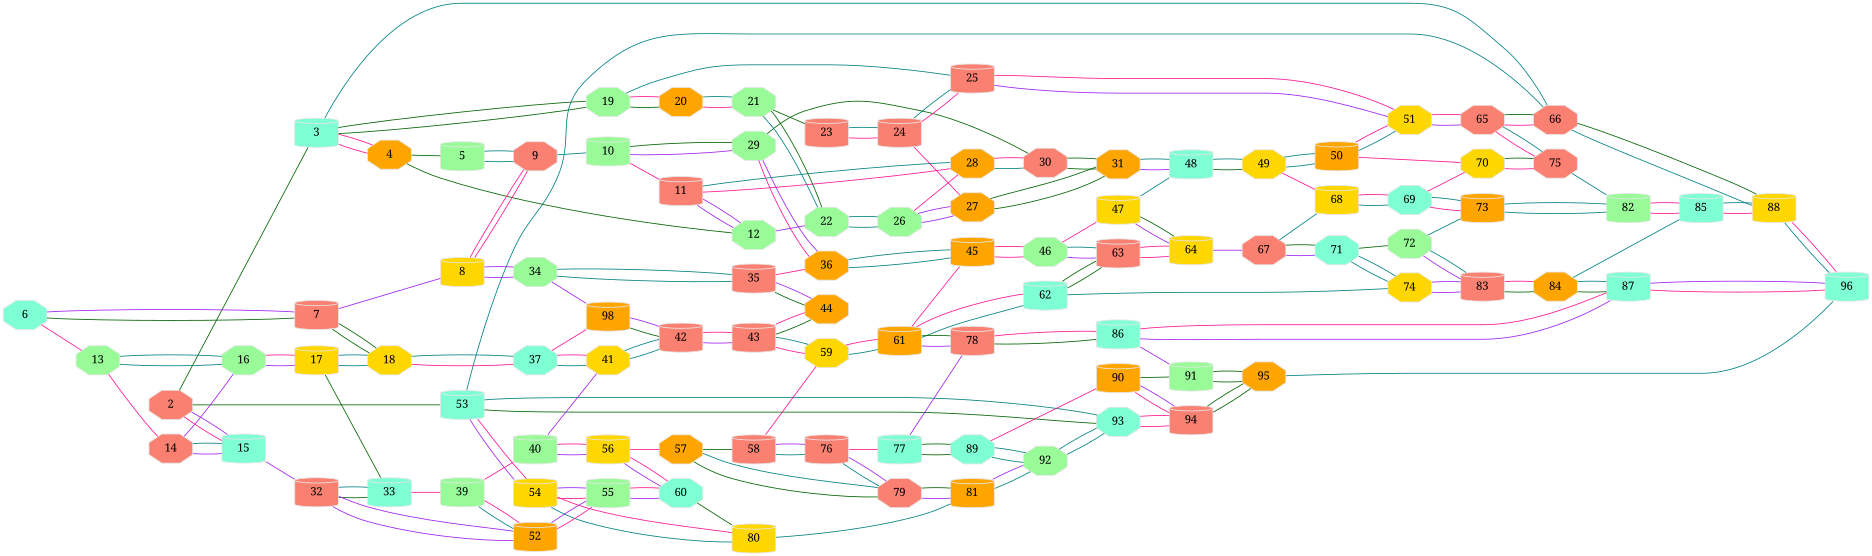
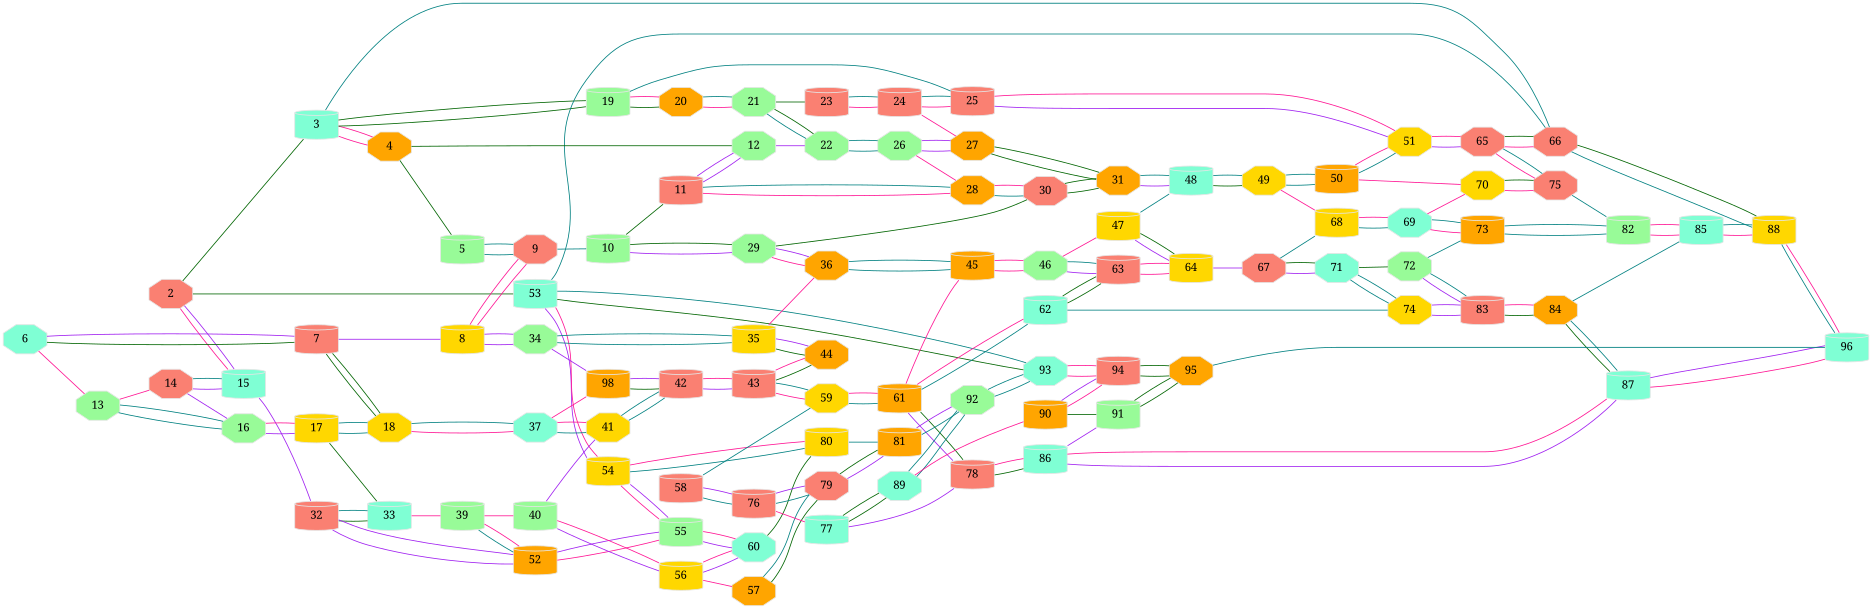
(608, 102) -> (608, 102)
(645, 171) -> (645, 219)
(754, 279) -> (754, 339)
(788, 404) -> (759, 440)
(718, 449) -> none
